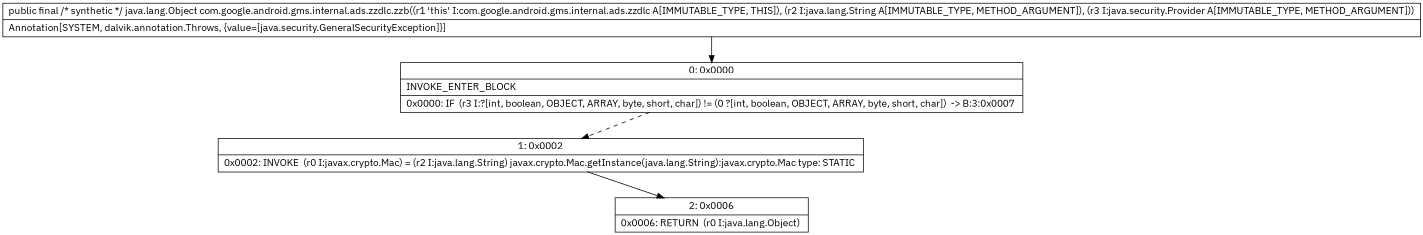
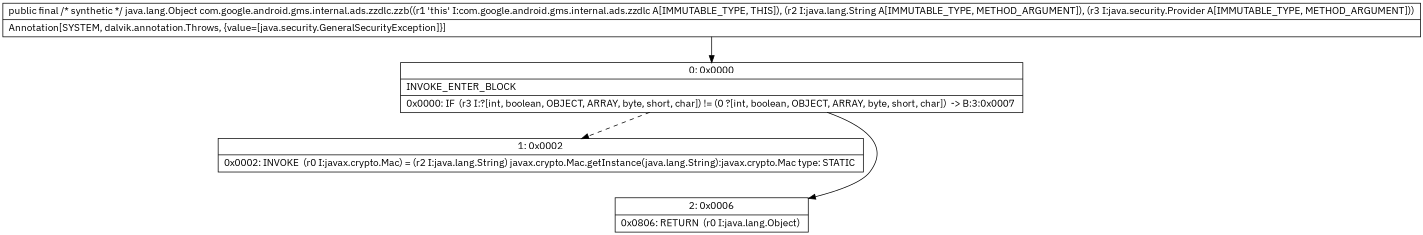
(622, 184) -> (876, 160)
(712, 223) -> (712, 223)
